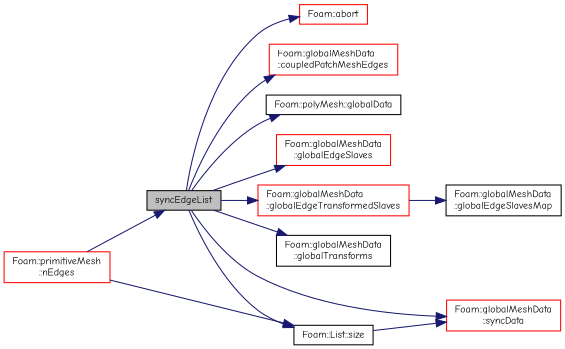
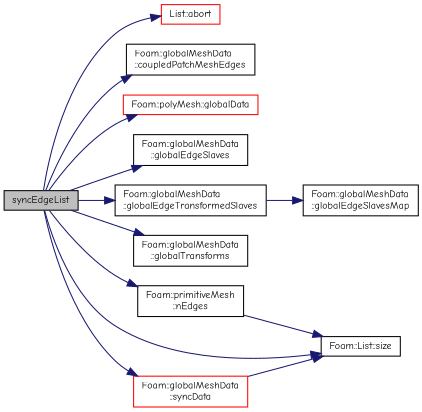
(334, 14) -> (191, 14)
(334, 60) -> (191, 60)
(334, 105) -> (191, 105)
(334, 150) -> (191, 150)
(334, 200) -> (191, 200)
(121, 233) -> (85, 251)
(57, 267) -> (191, 301)
(405, 327) -> (281, 368)
